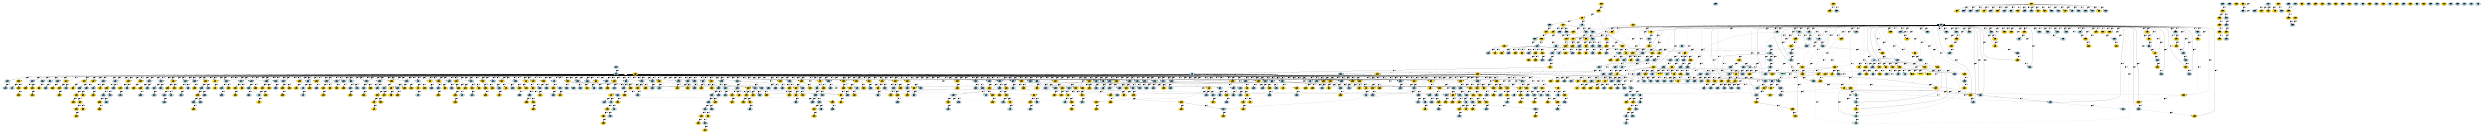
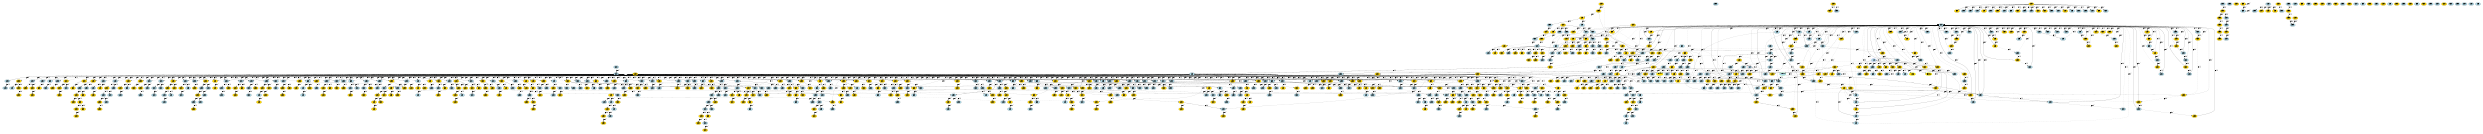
(1912, 74) -> (1912, 74)
(1921, 74) -> none
